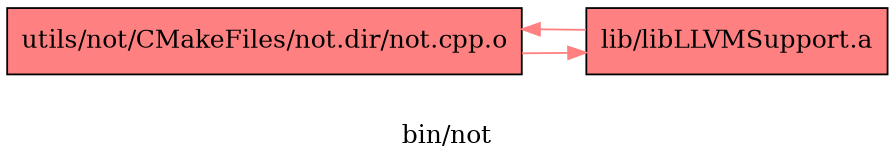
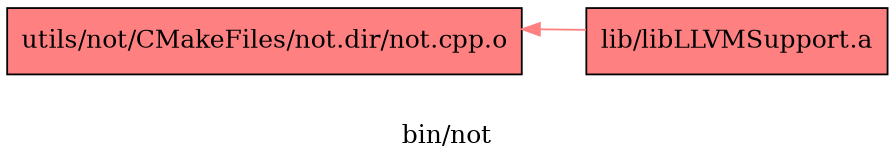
(545, 53) -> none
